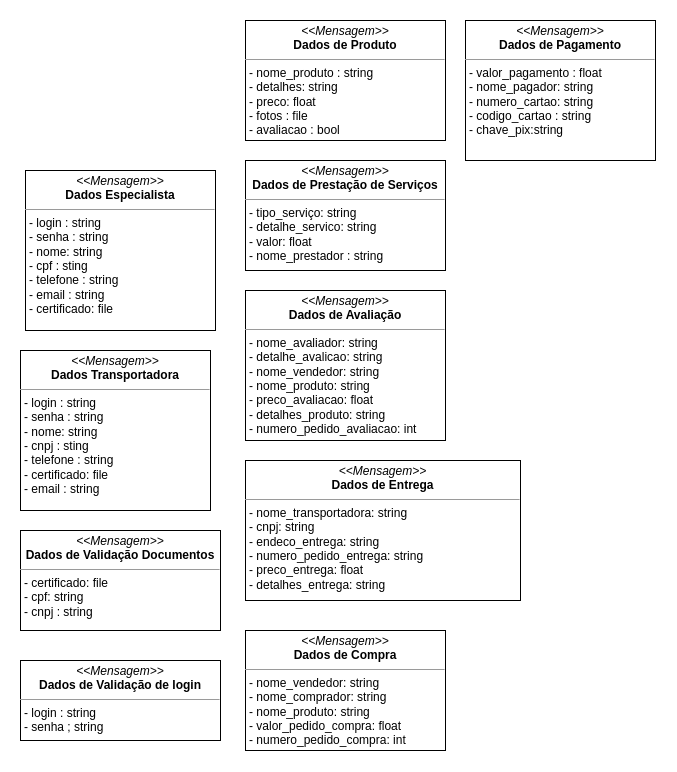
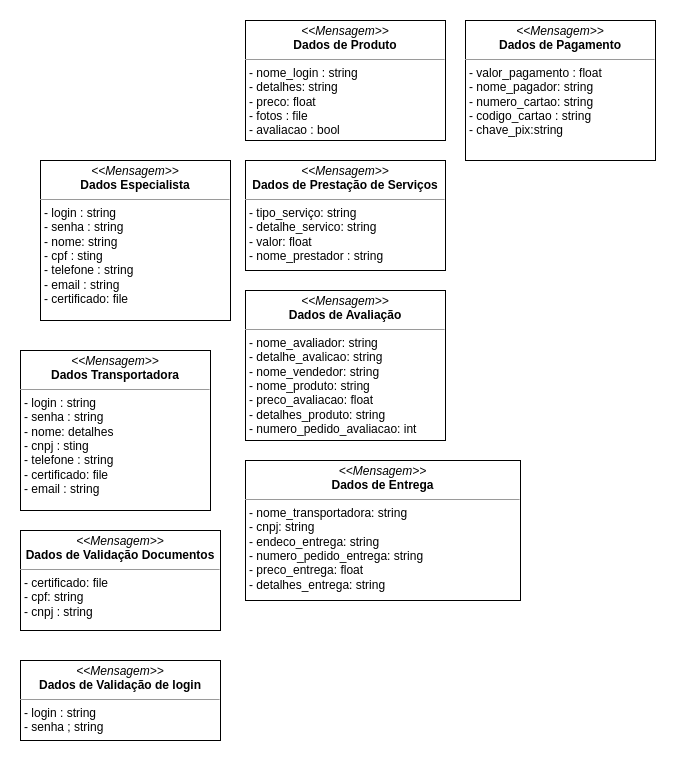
(315, 71) -> (305, 71)
(121, 251) -> (136, 241)
(86, 415) -> (86, 415)
(346, 691) -> none
